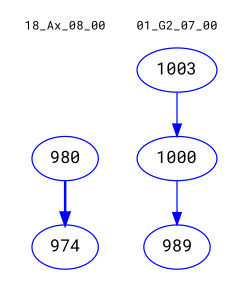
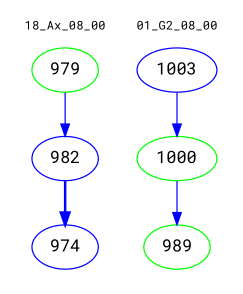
(178, 26) -> (178, 26)
none -> (65, 70)
(65, 159) -> (65, 159)
(177, 159) -> (177, 159)
(177, 247) -> (177, 247)
